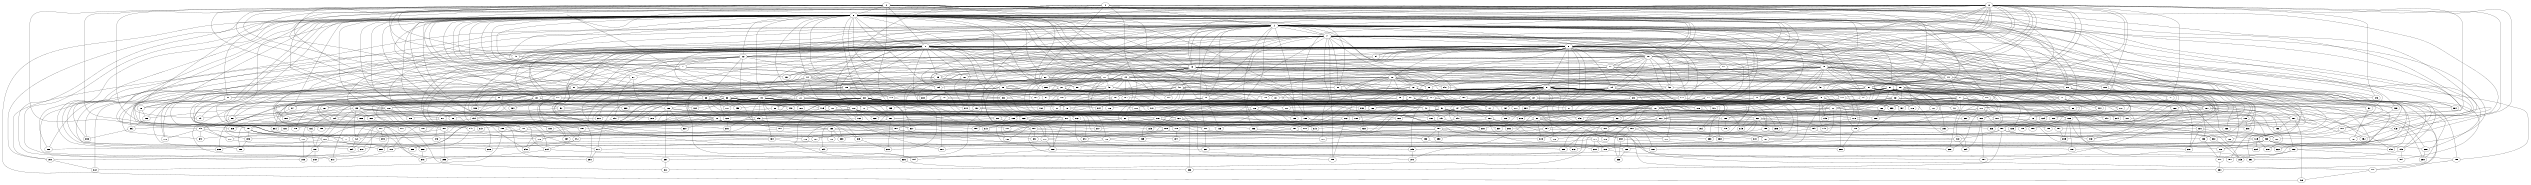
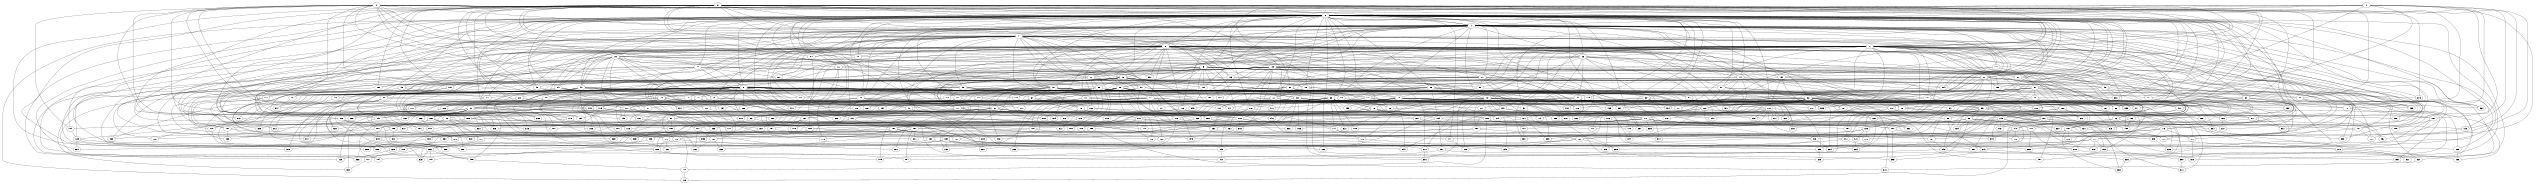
none -> (1054, 118)
none -> (1064, 118)
